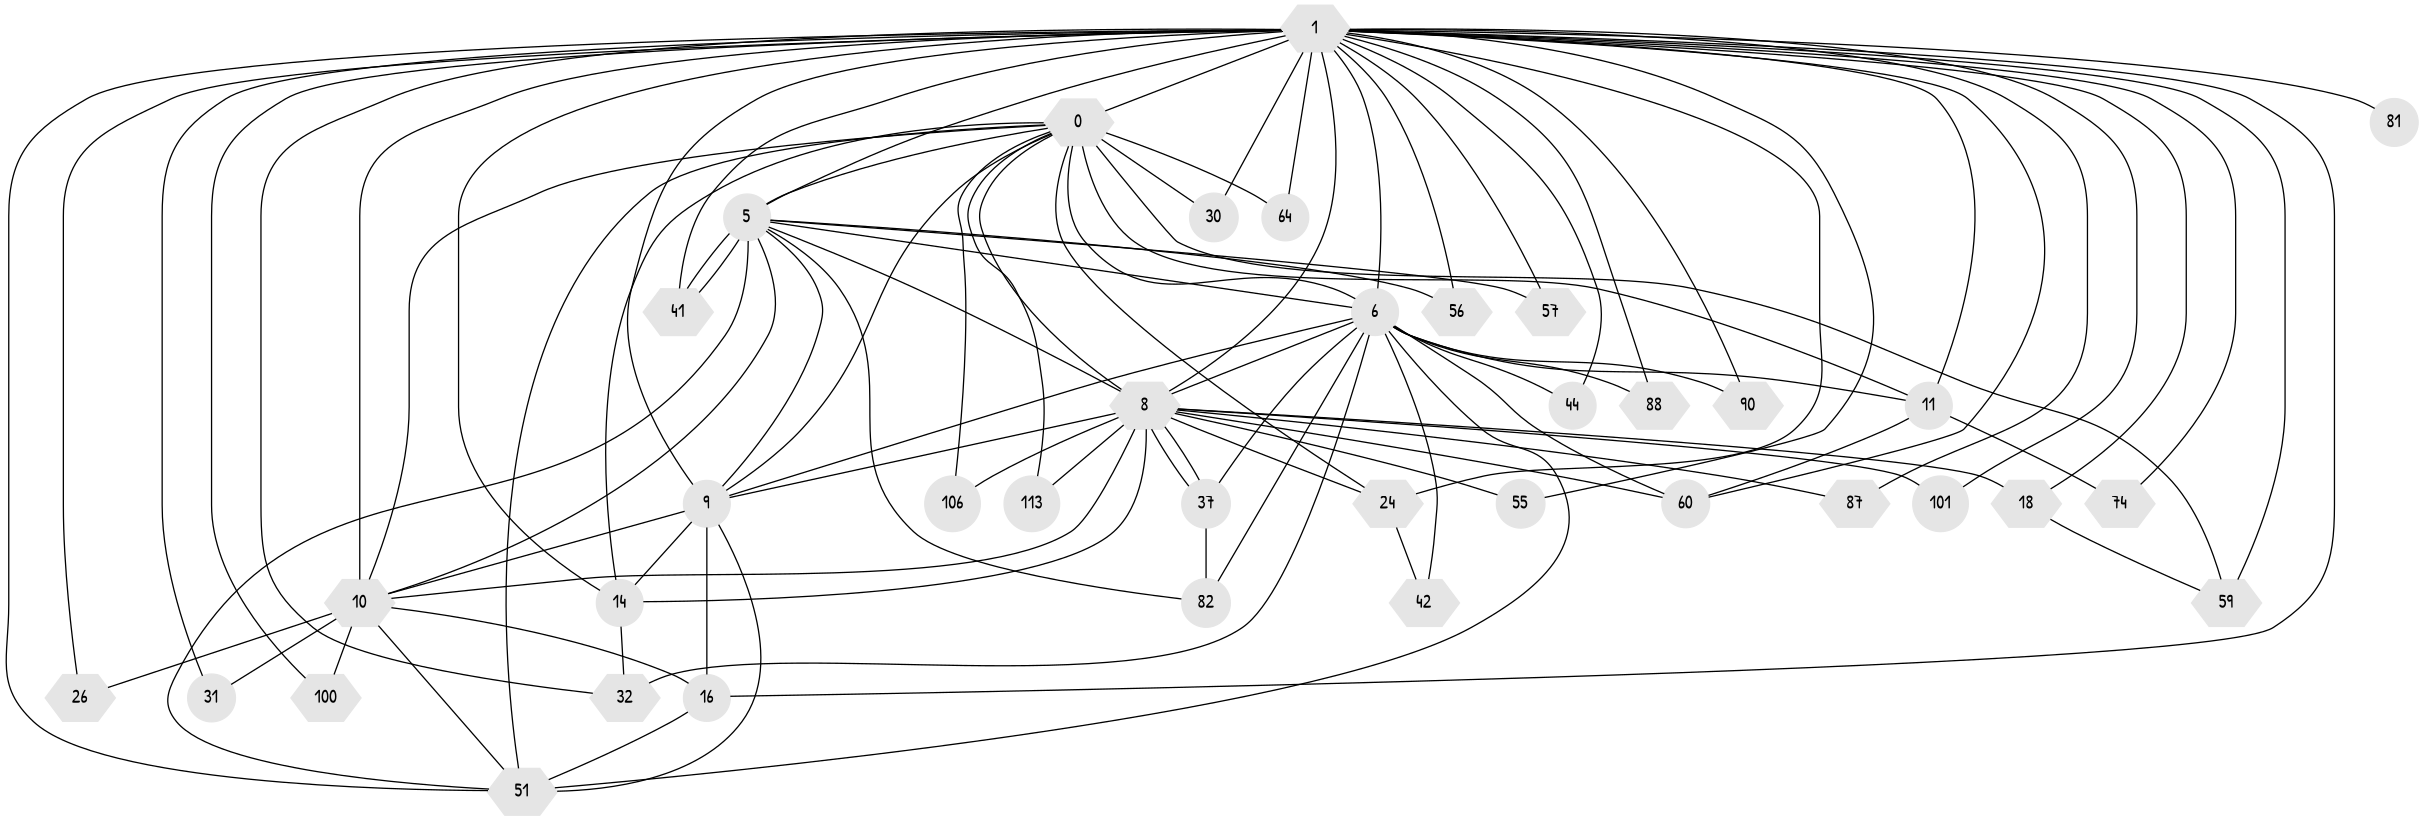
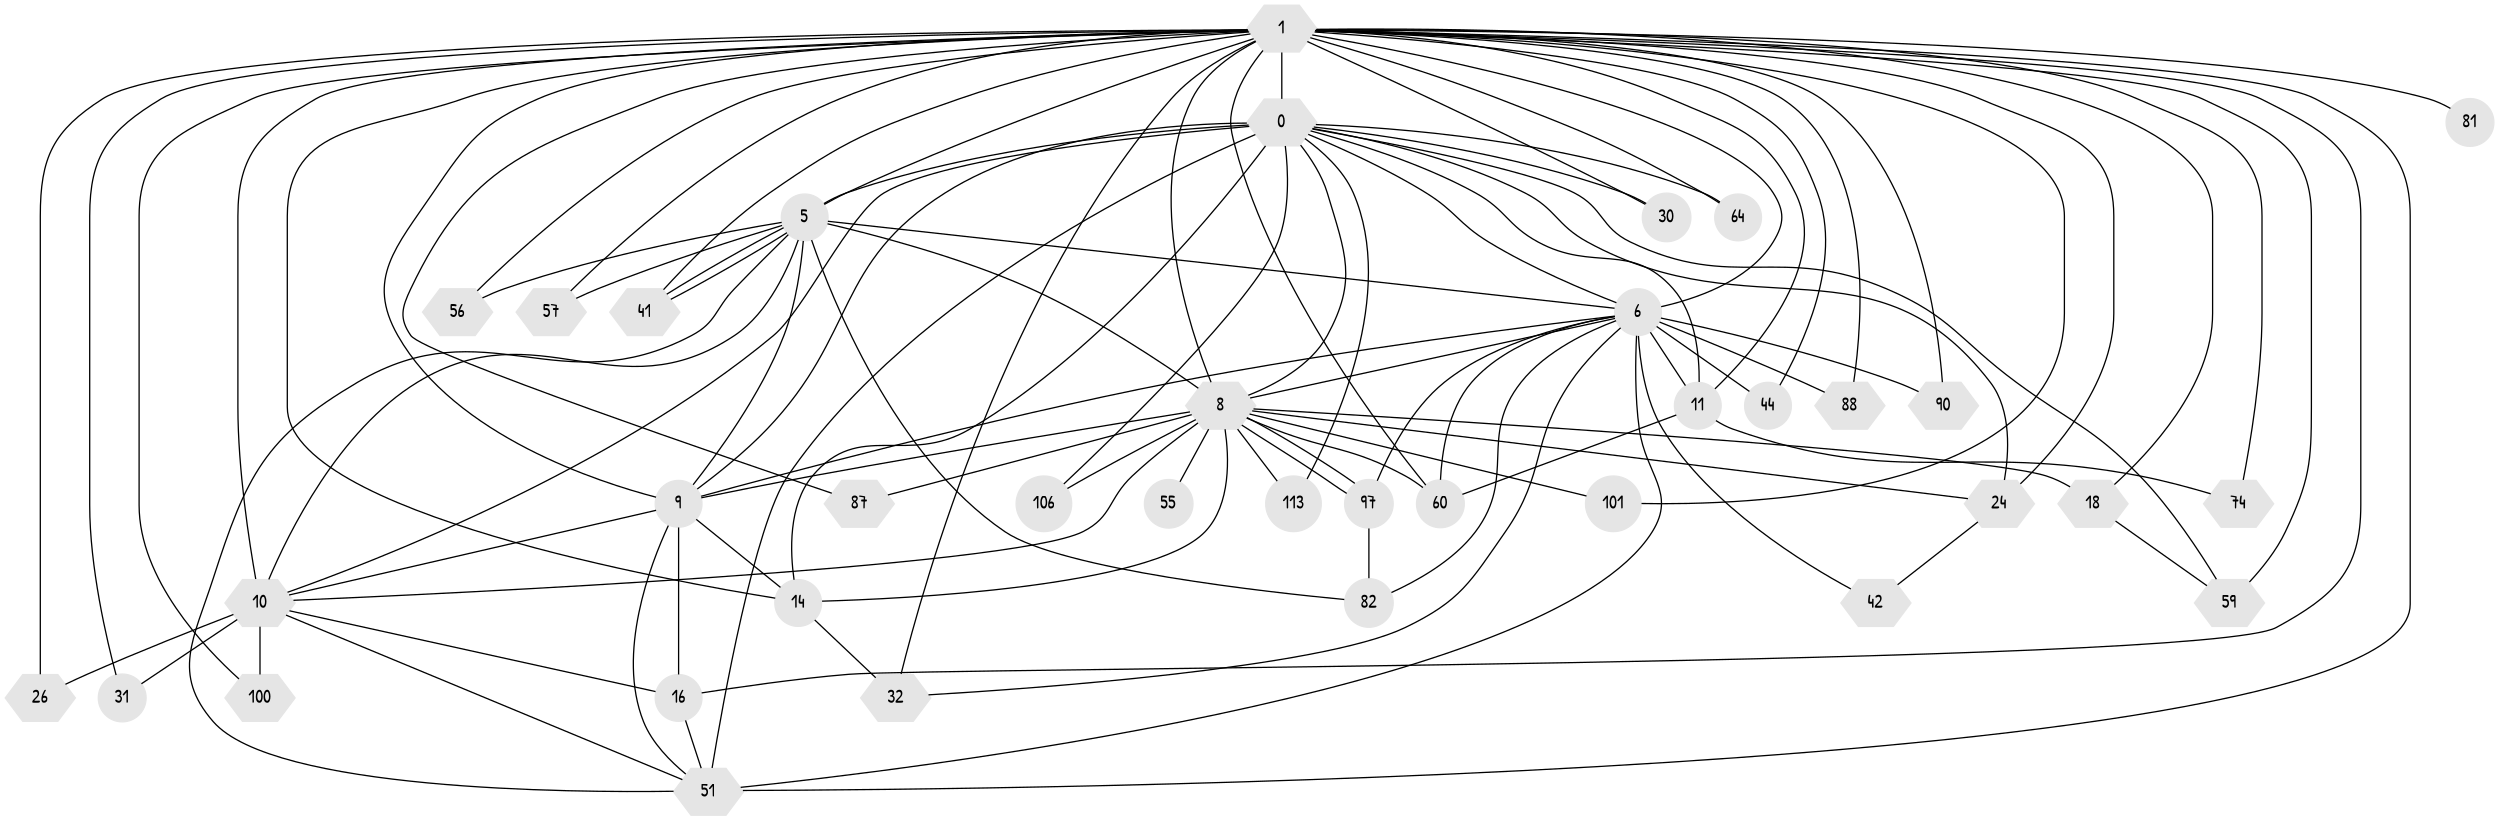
(1837, 200) -> none
(1206, 504) -> (1369, 504)
